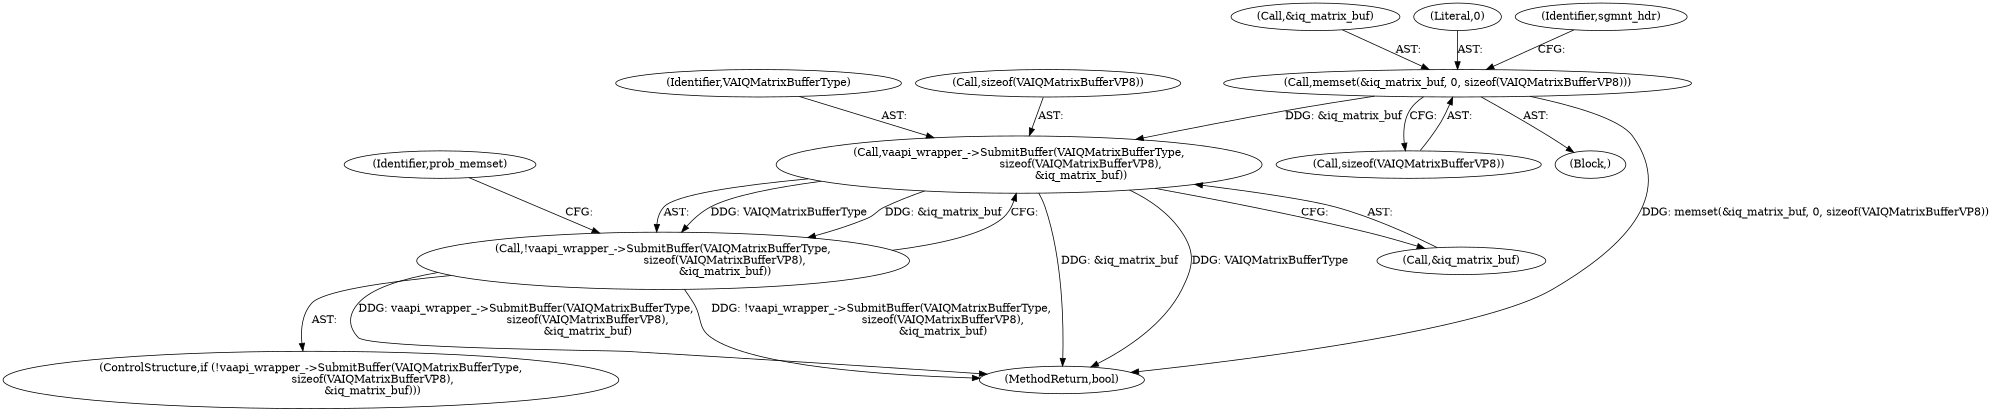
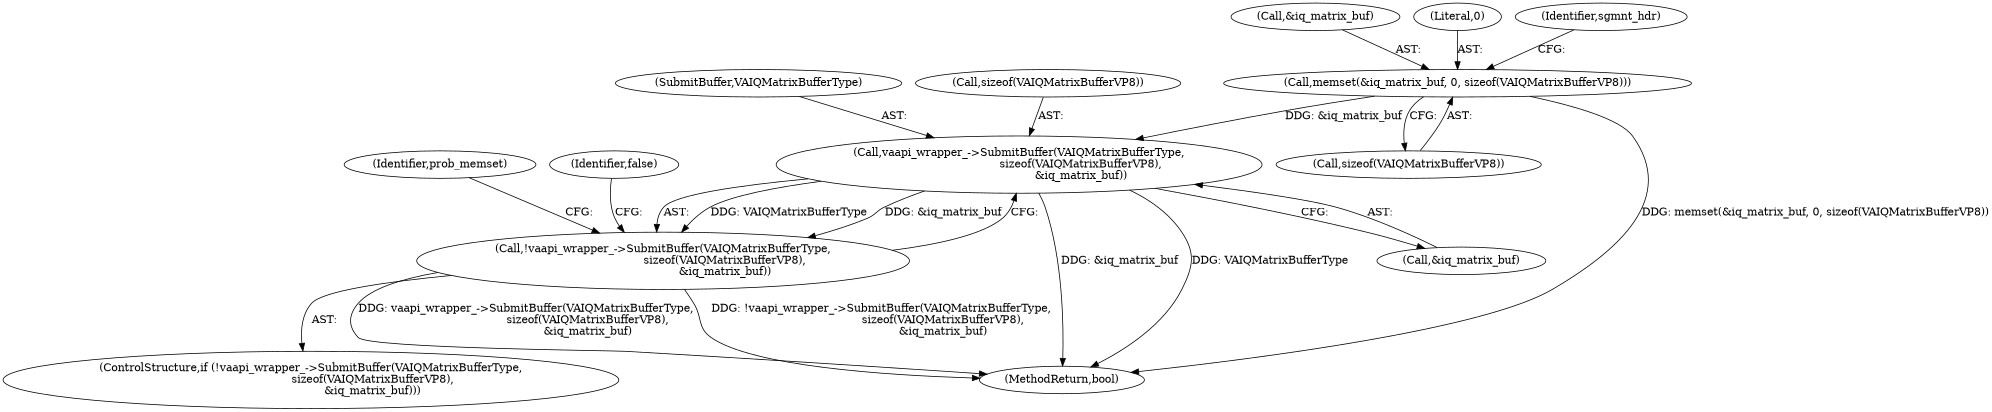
(759, 83) -> (759, 83)
none -> (614, 165)
(1590, 165) -> none
